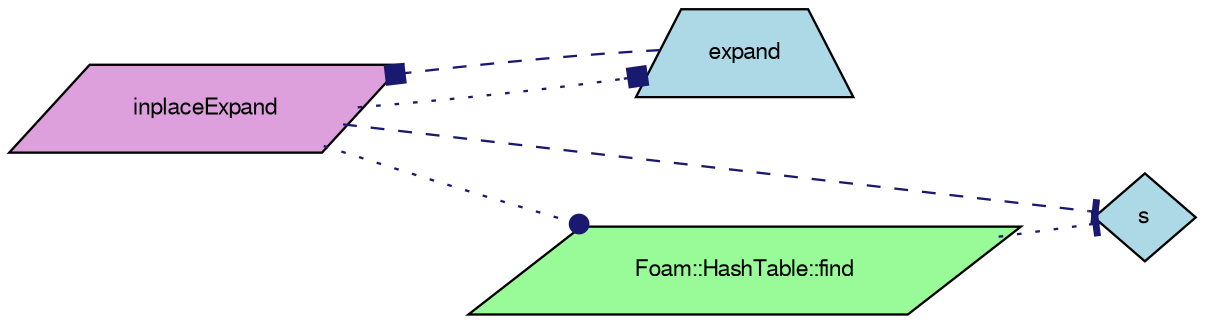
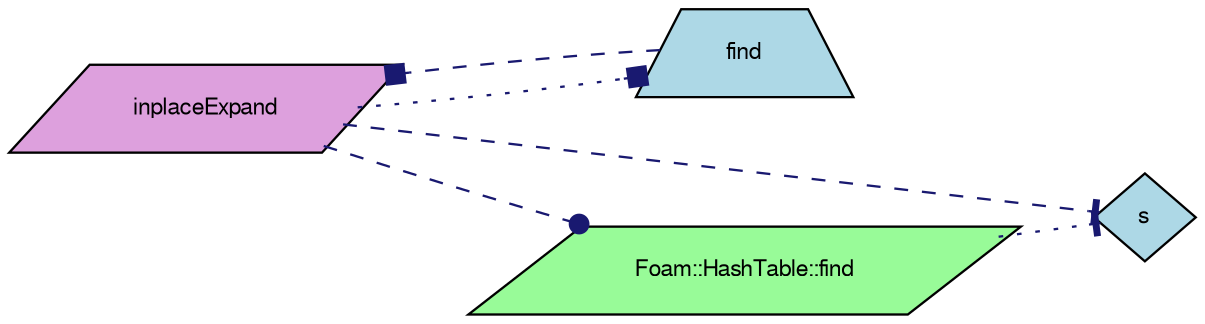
(745, 53) -> (745, 53)
(447, 185) -> (447, 185)
